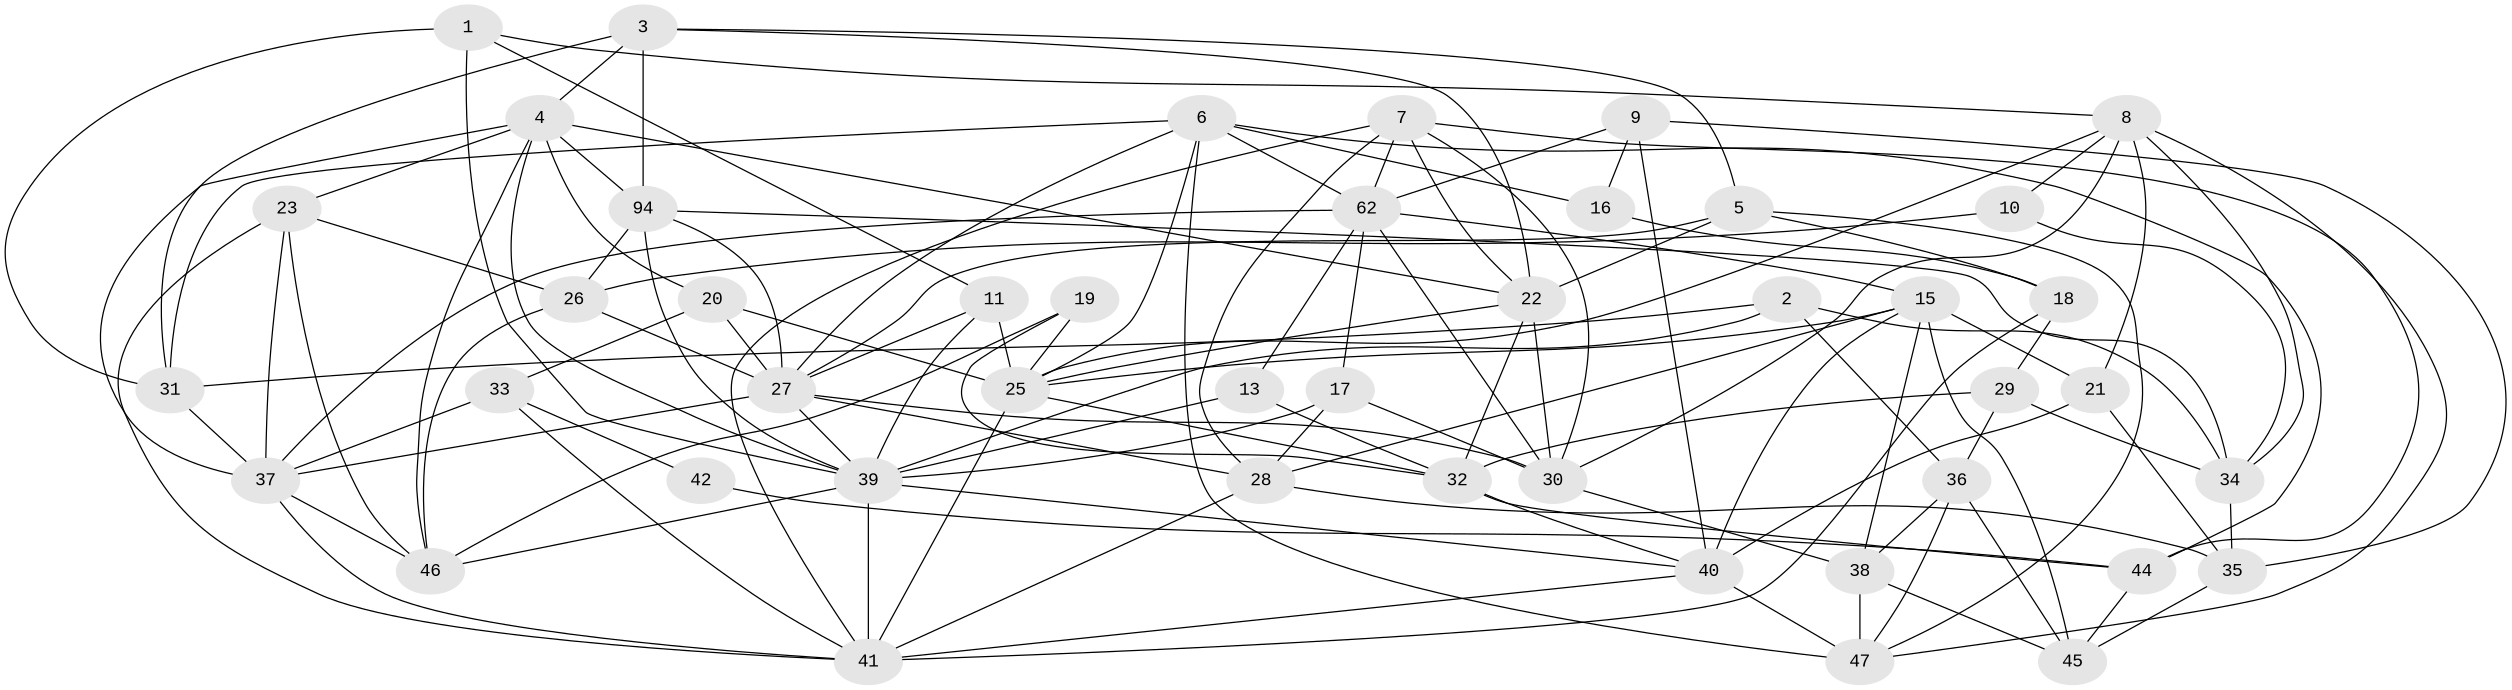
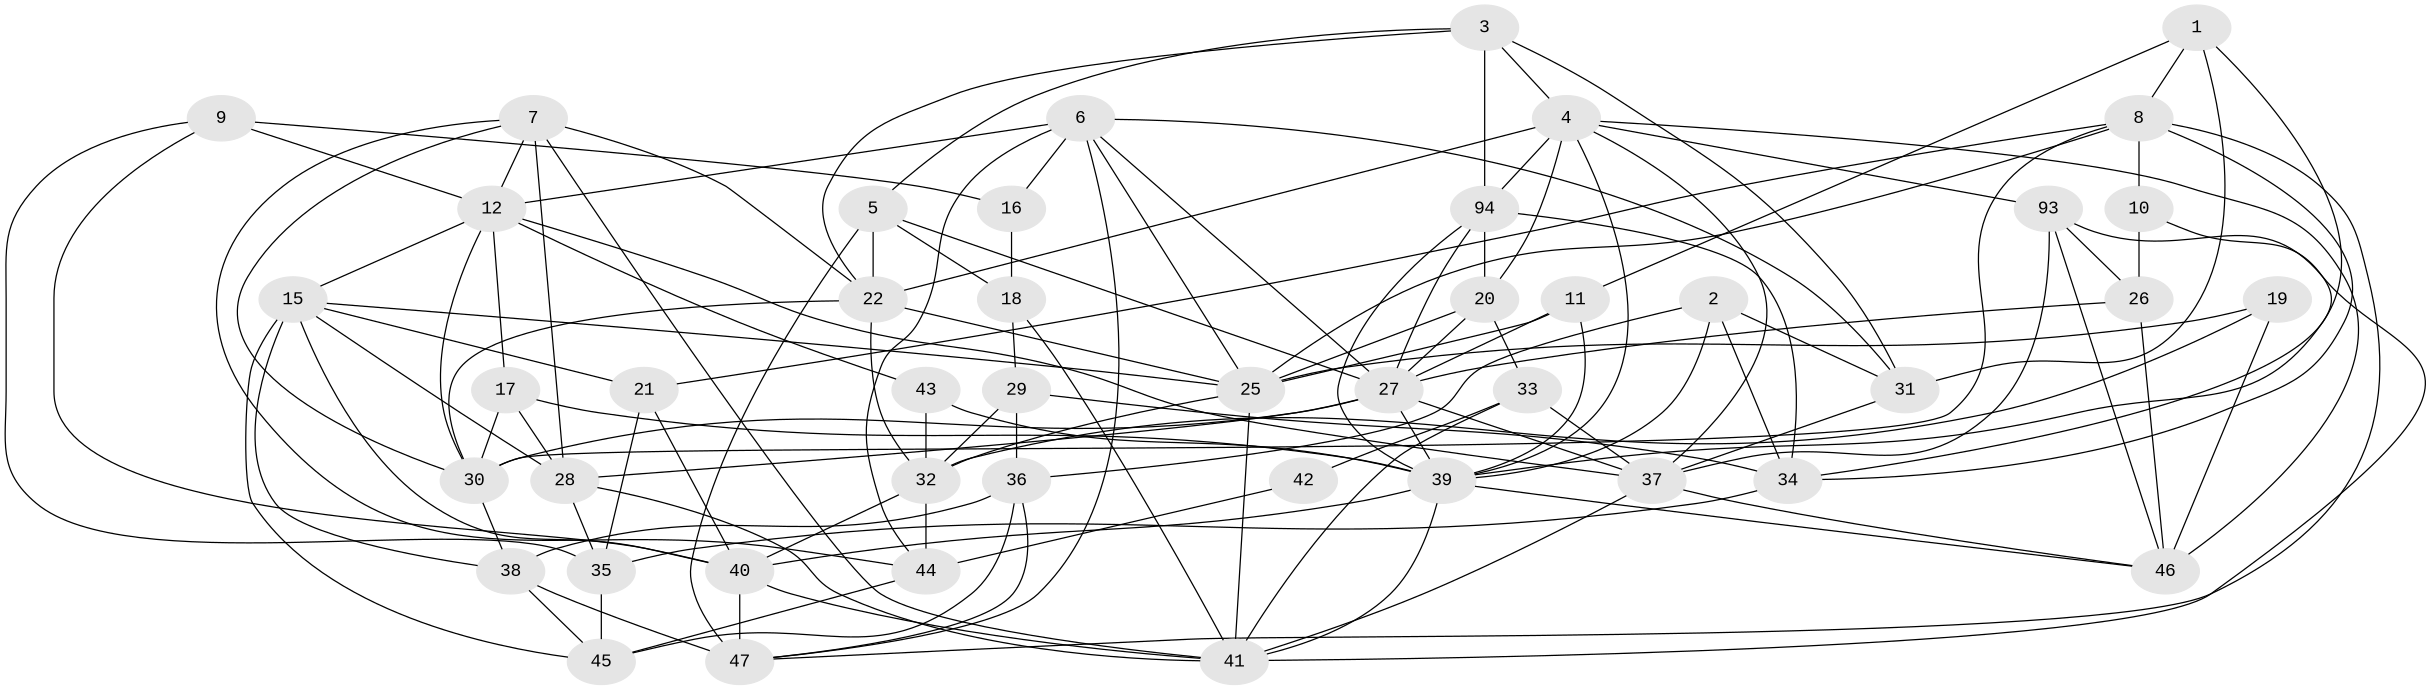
(287, 209) -> (2048, 209)
(1367, 209) -> (492, 209)
(599, 267) -> (1485, 254)
(1250, 390) -> (926, 390)
